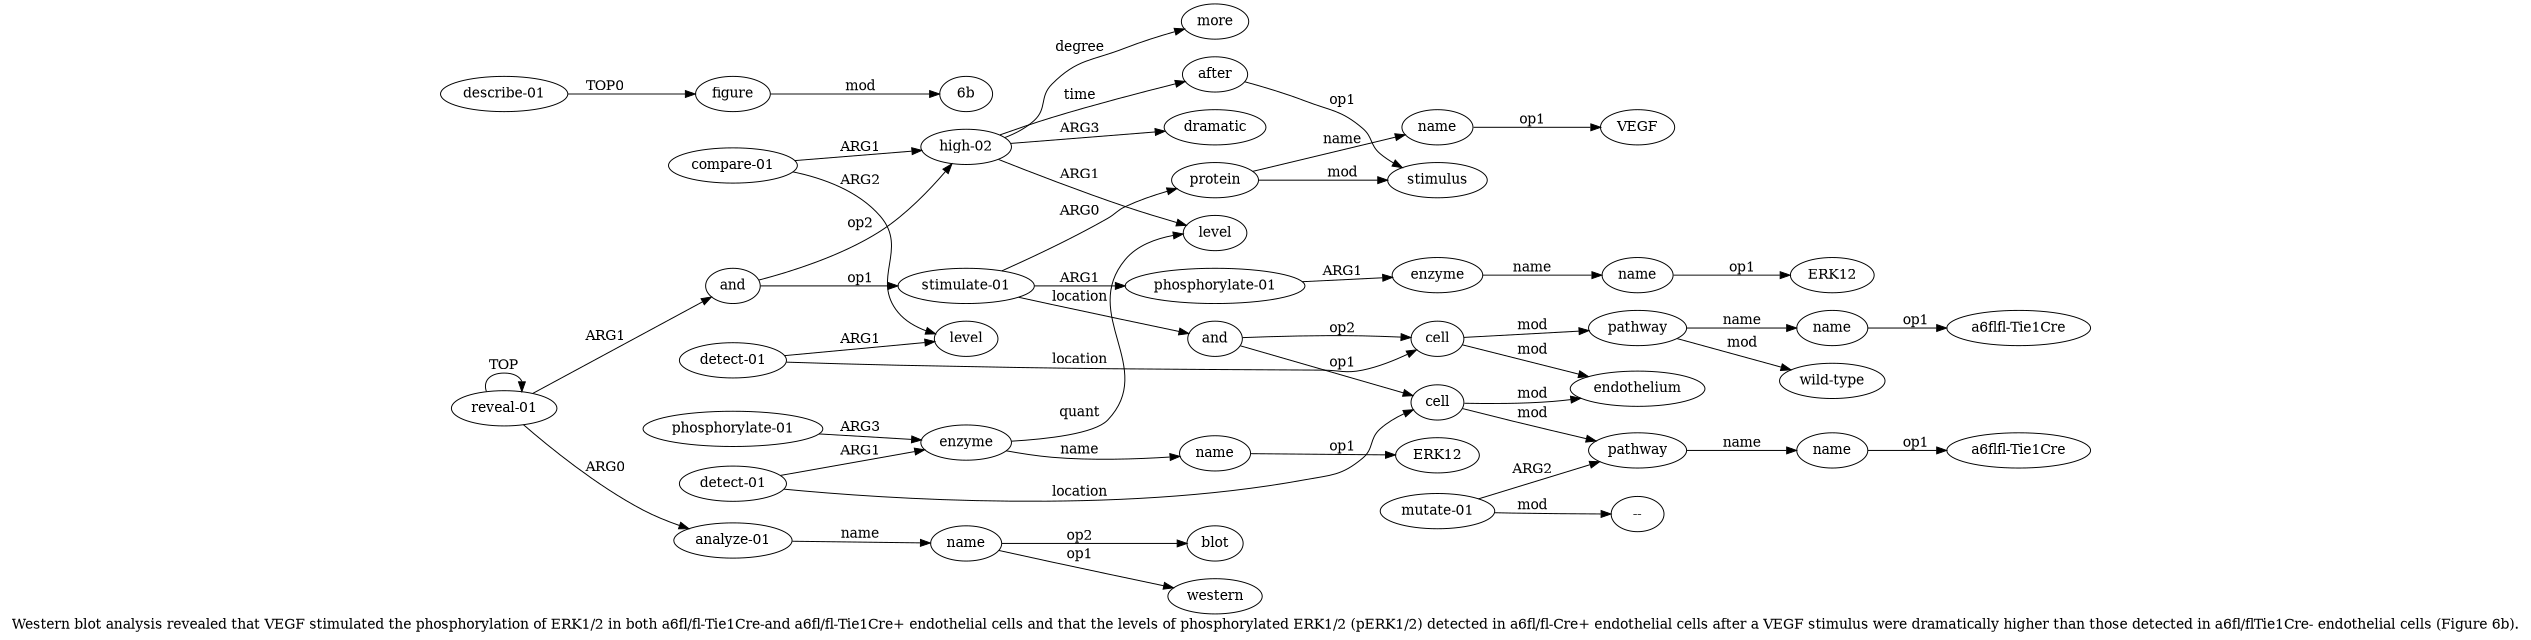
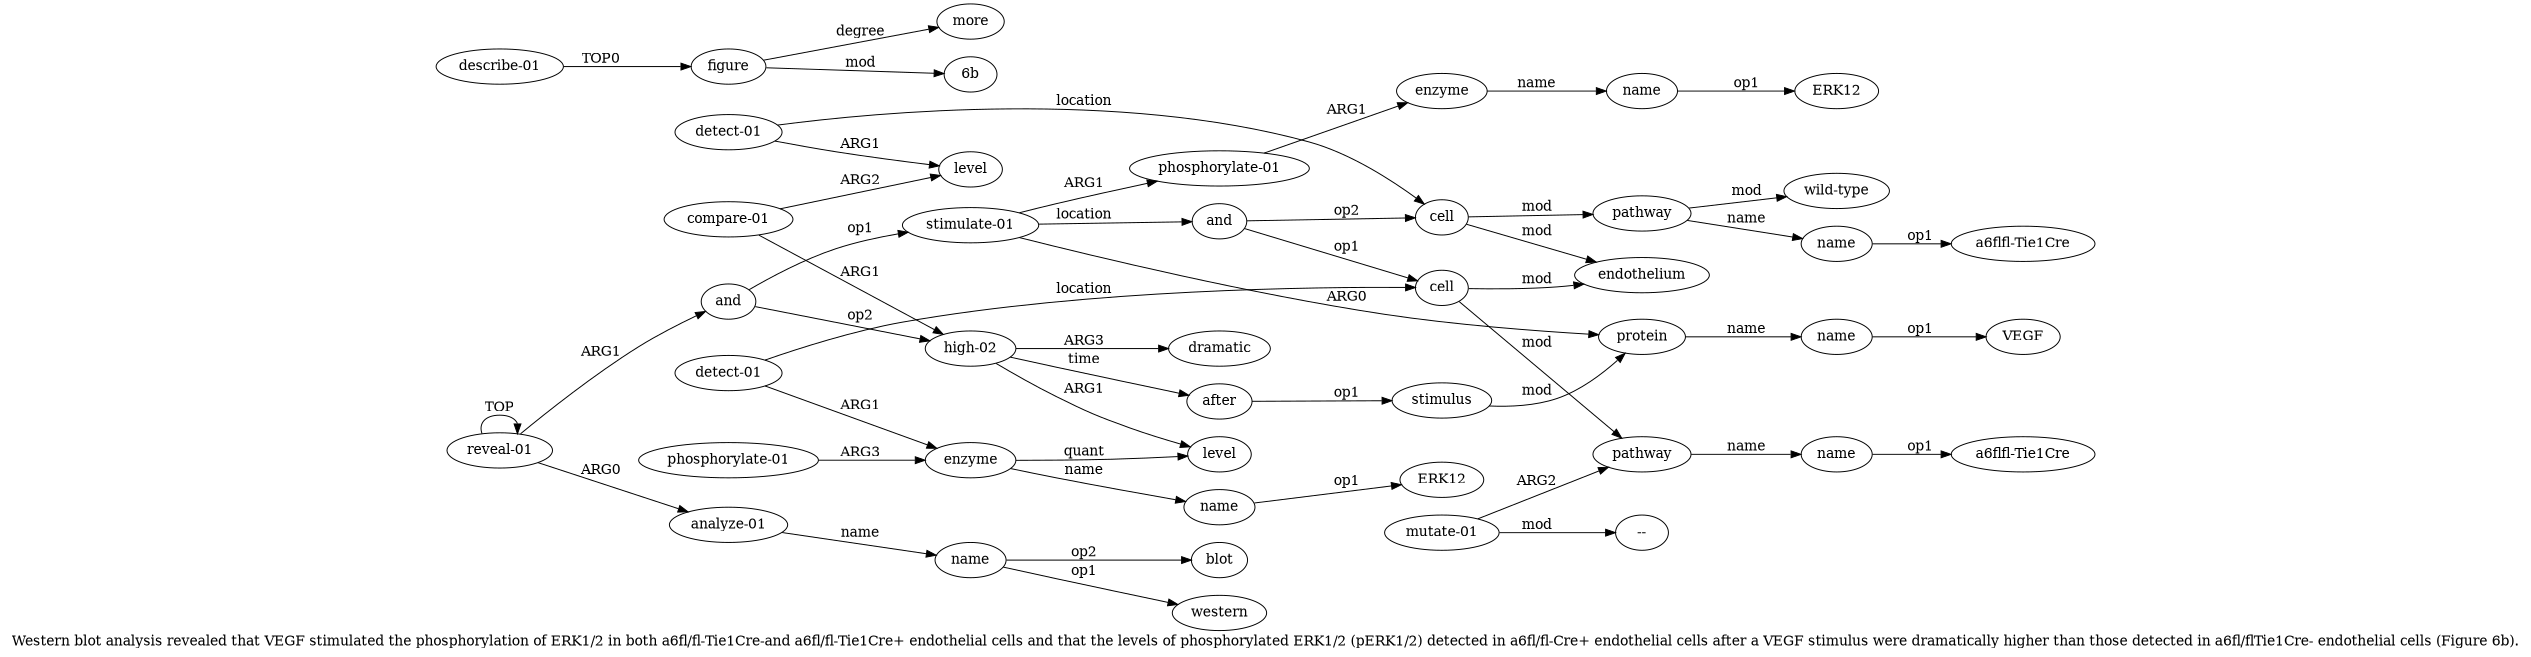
(1075, 66) -> (846, 45)
(1318, 180) -> (1559, 398)
